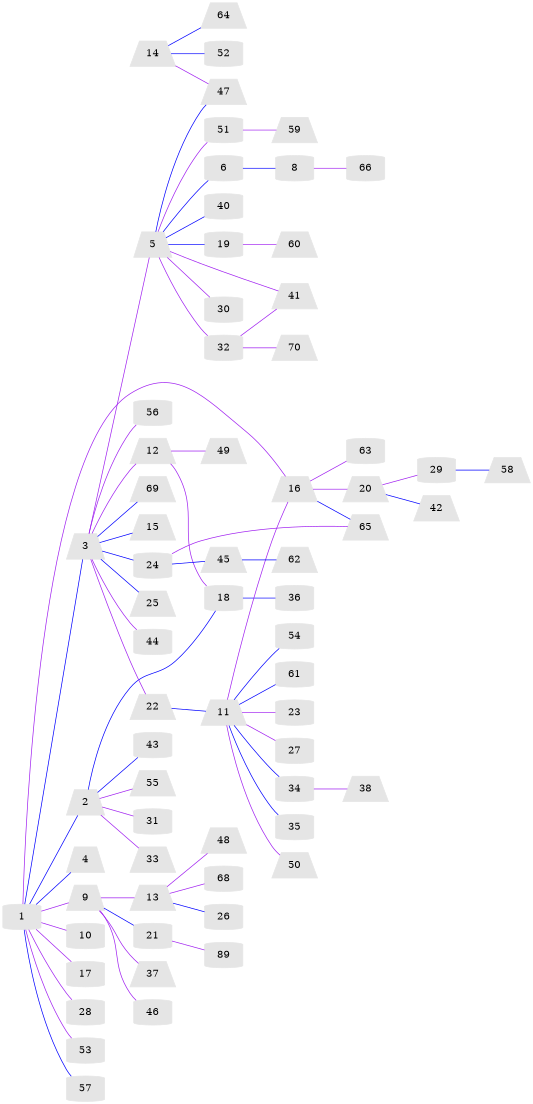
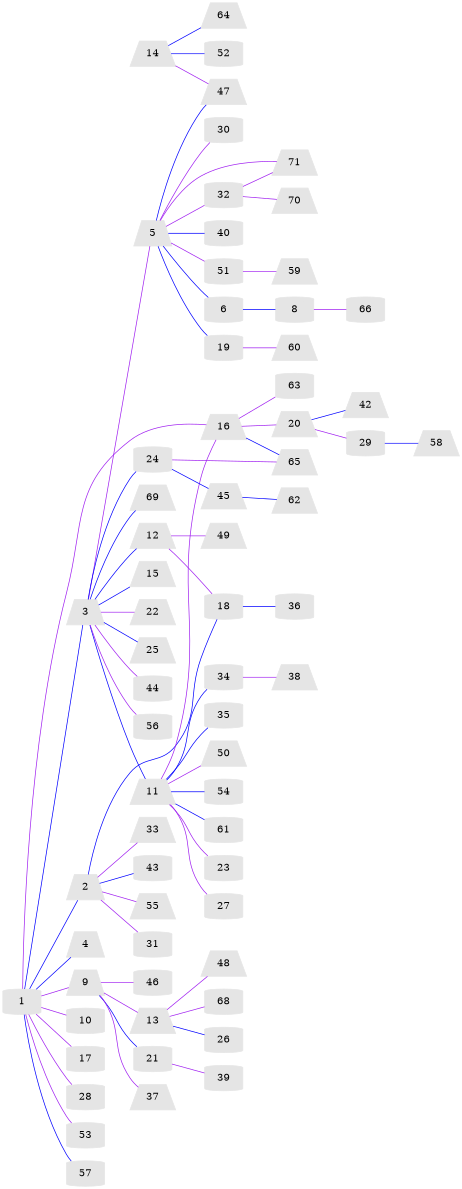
(295, 296) -> (295, 163)
(111, 497) -> (115, 573)
(189, 710) -> (114, 703)
(224, 955) -> (224, 1078)
